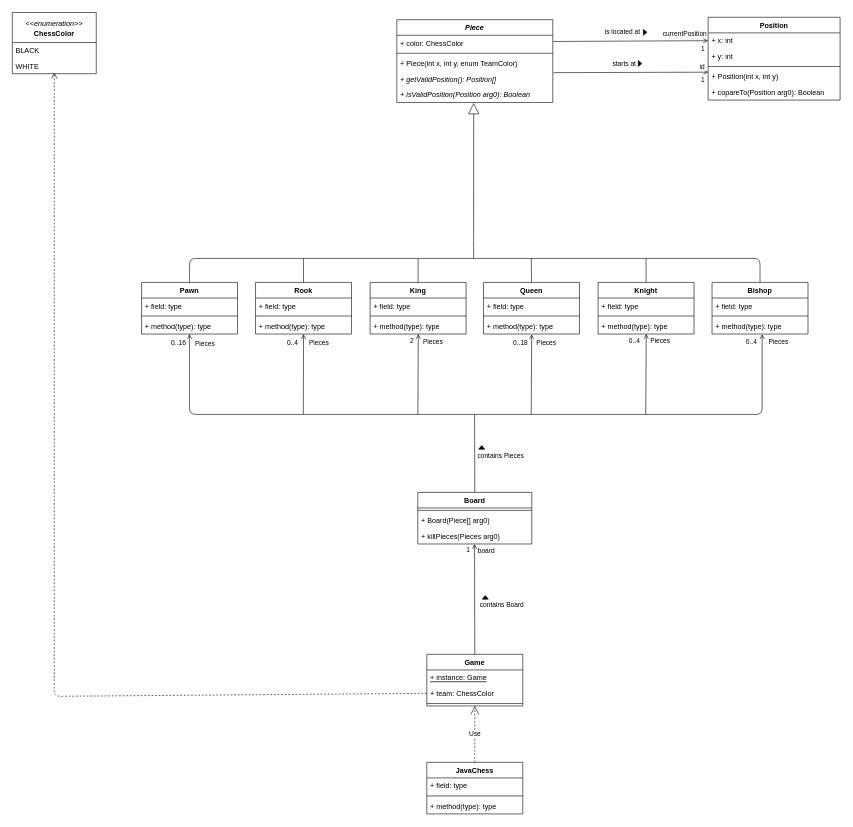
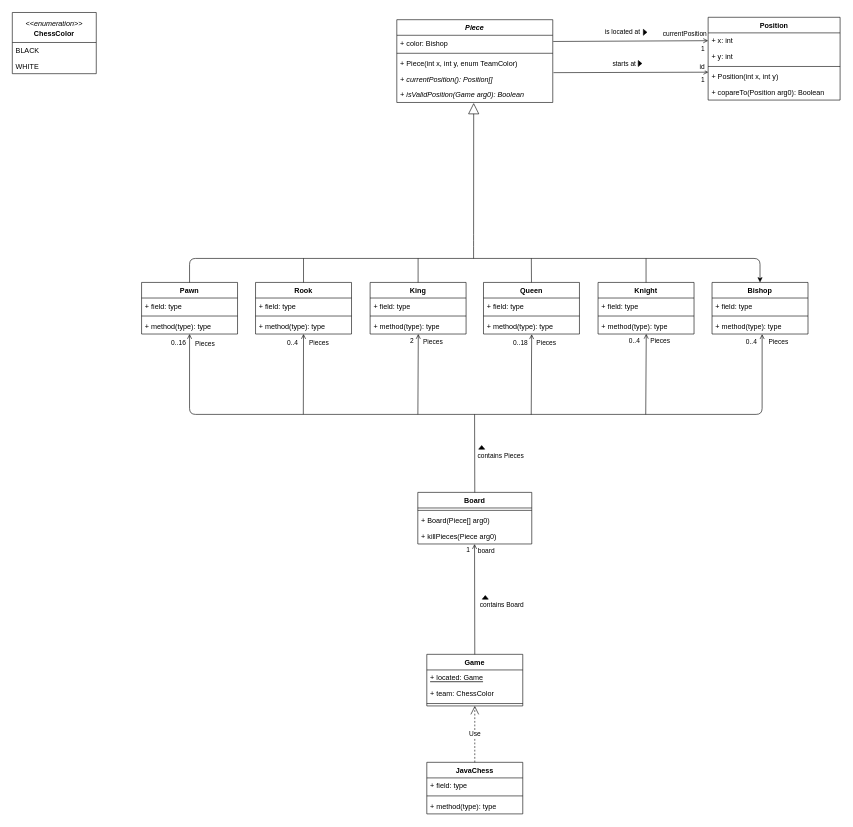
(434, 43) -> (426, 43)
(456, 79) -> (456, 79)
(472, 95) -> (465, 95)
(760, 278) -> (760, 276)
(465, 536) -> (463, 536)
(54, 569) -> none
(459, 678) -> (457, 678)
